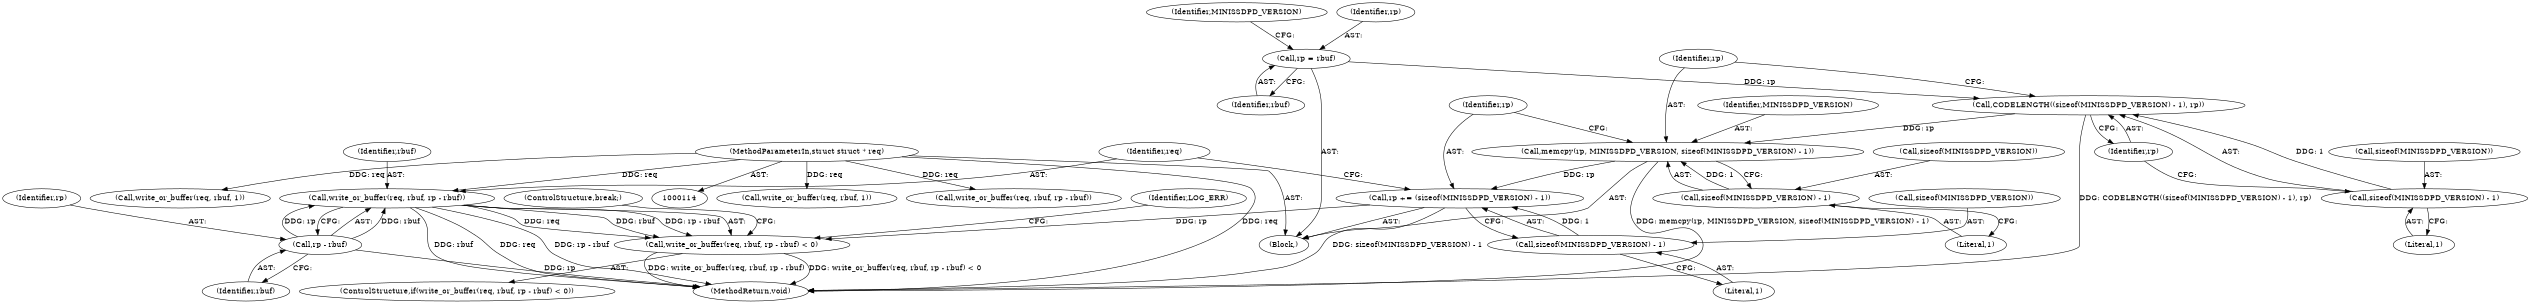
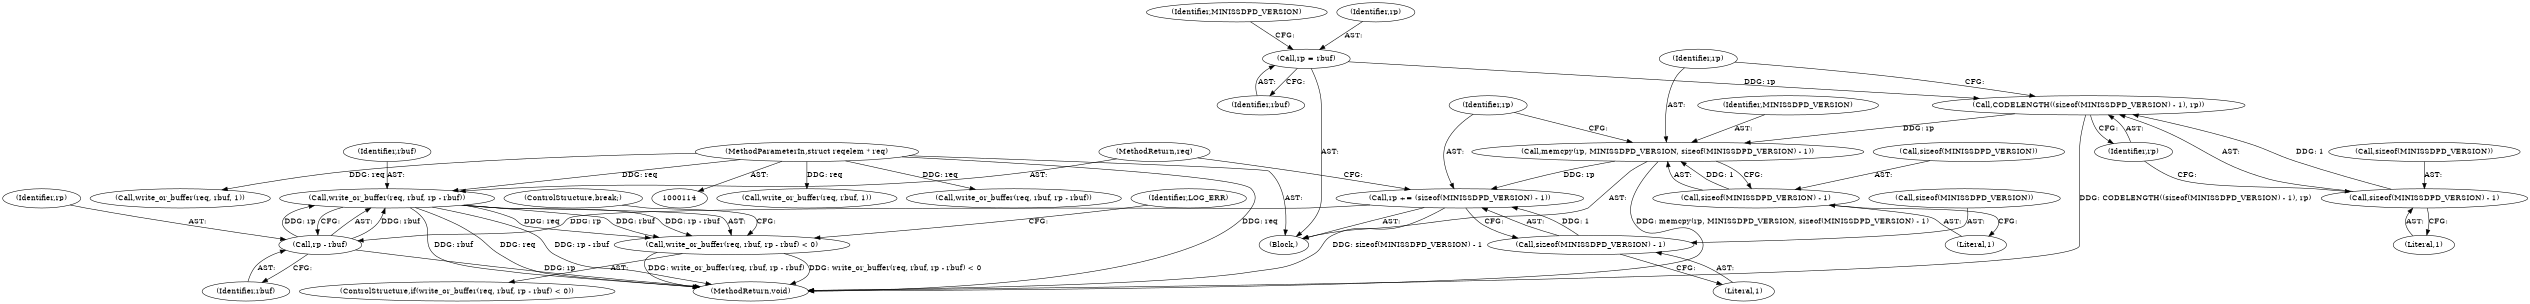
(807, 152) -> (807, 152)
(1154, 152) -> (1154, 152)
(1101, 223) -> (865, 209)
